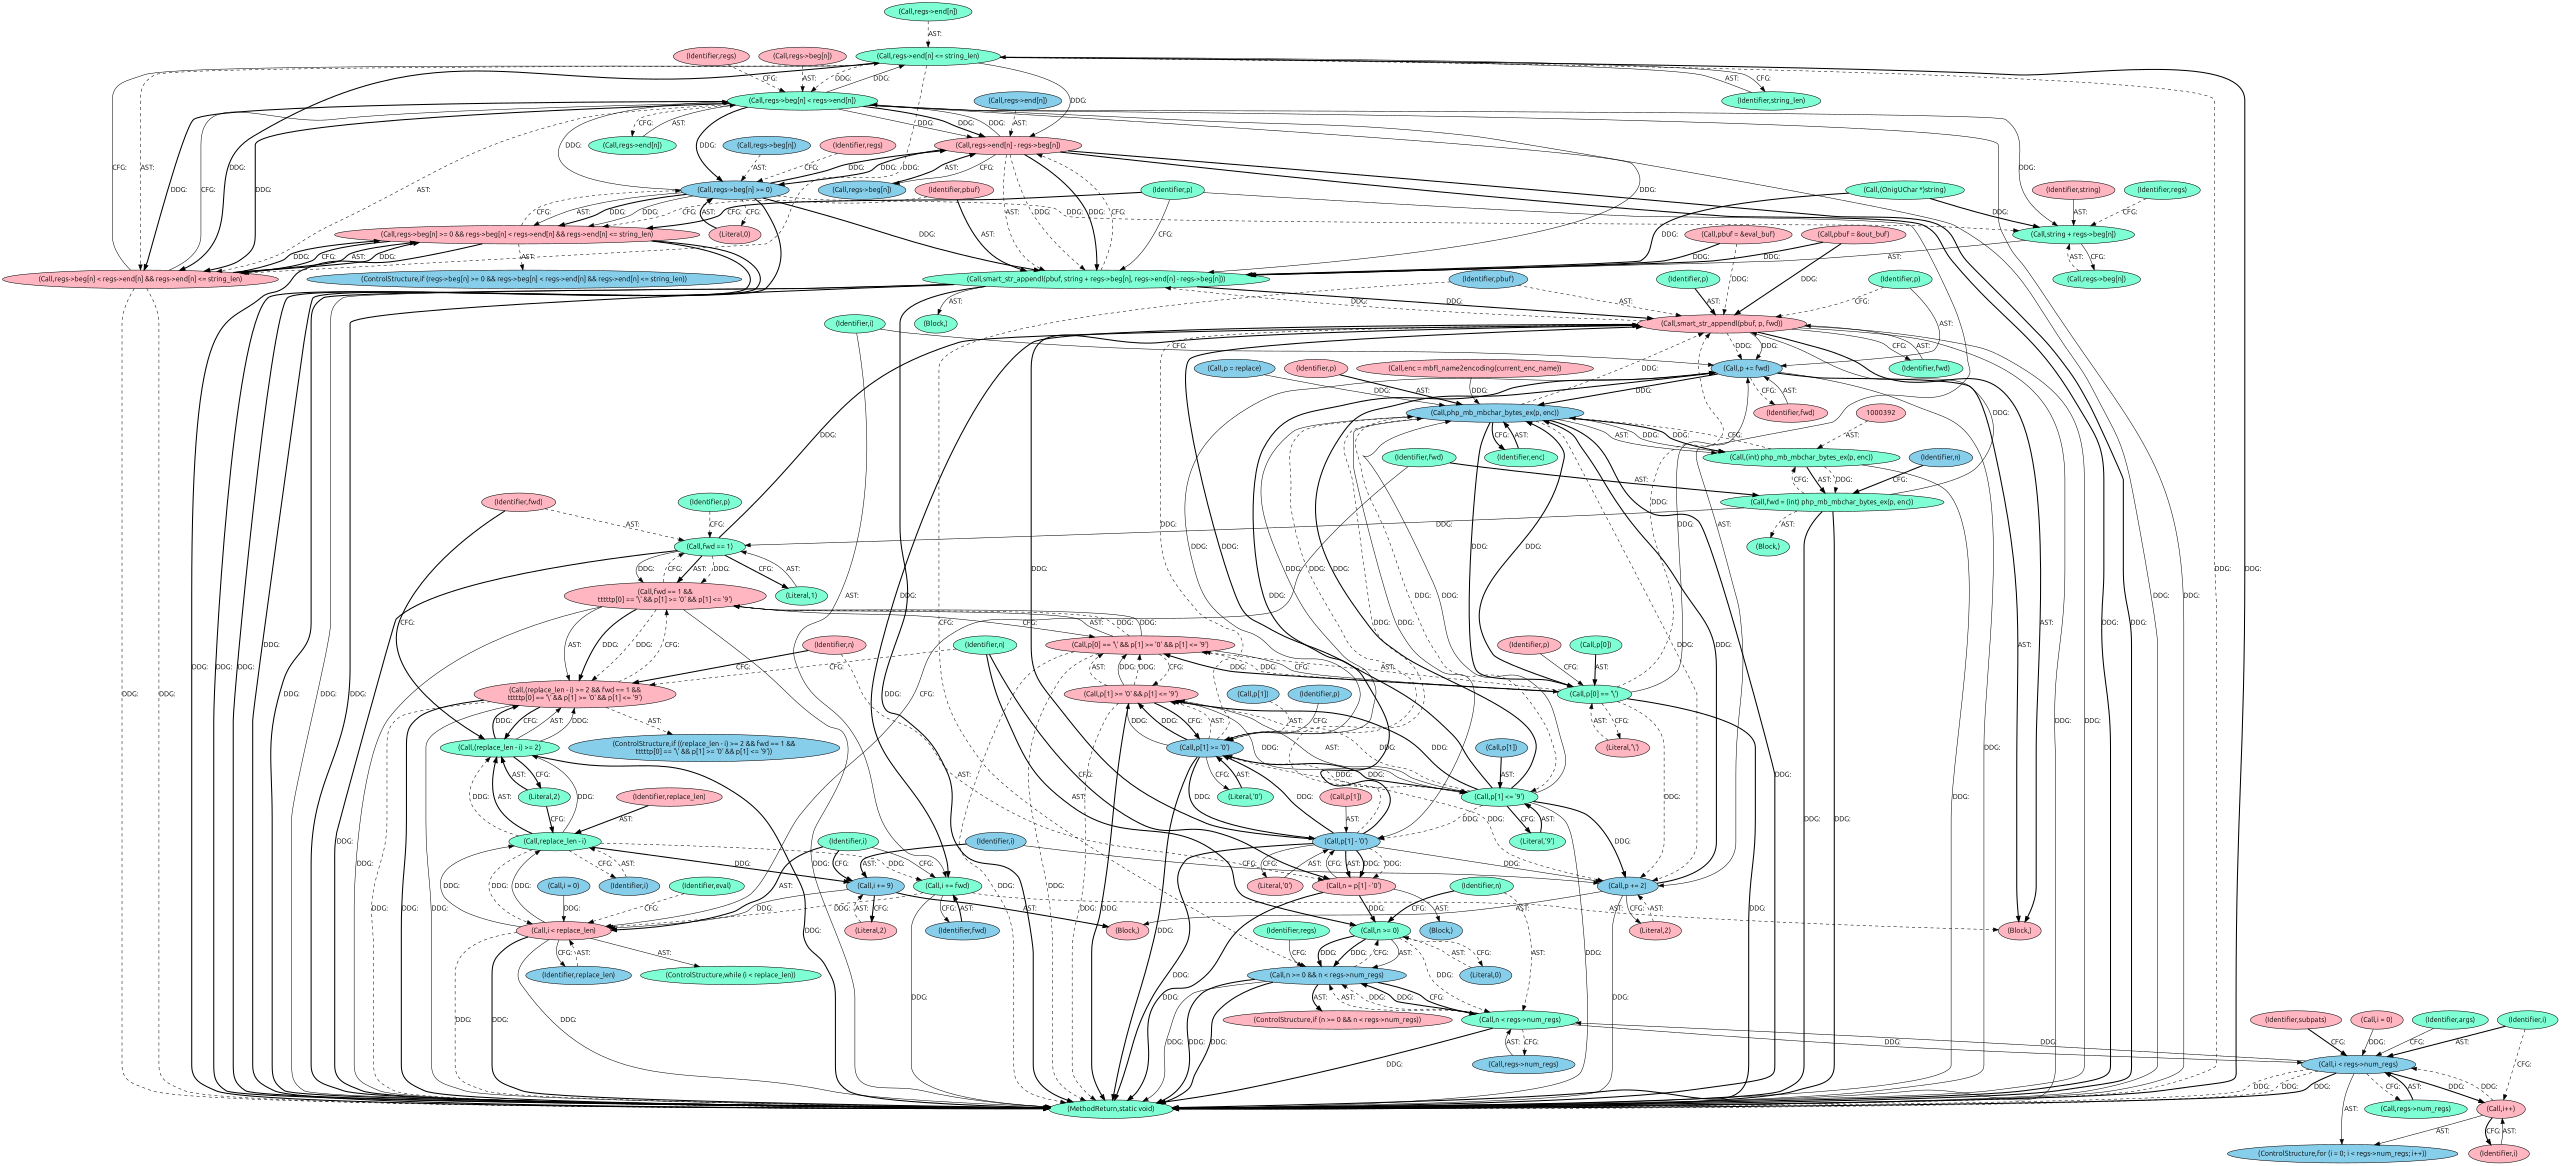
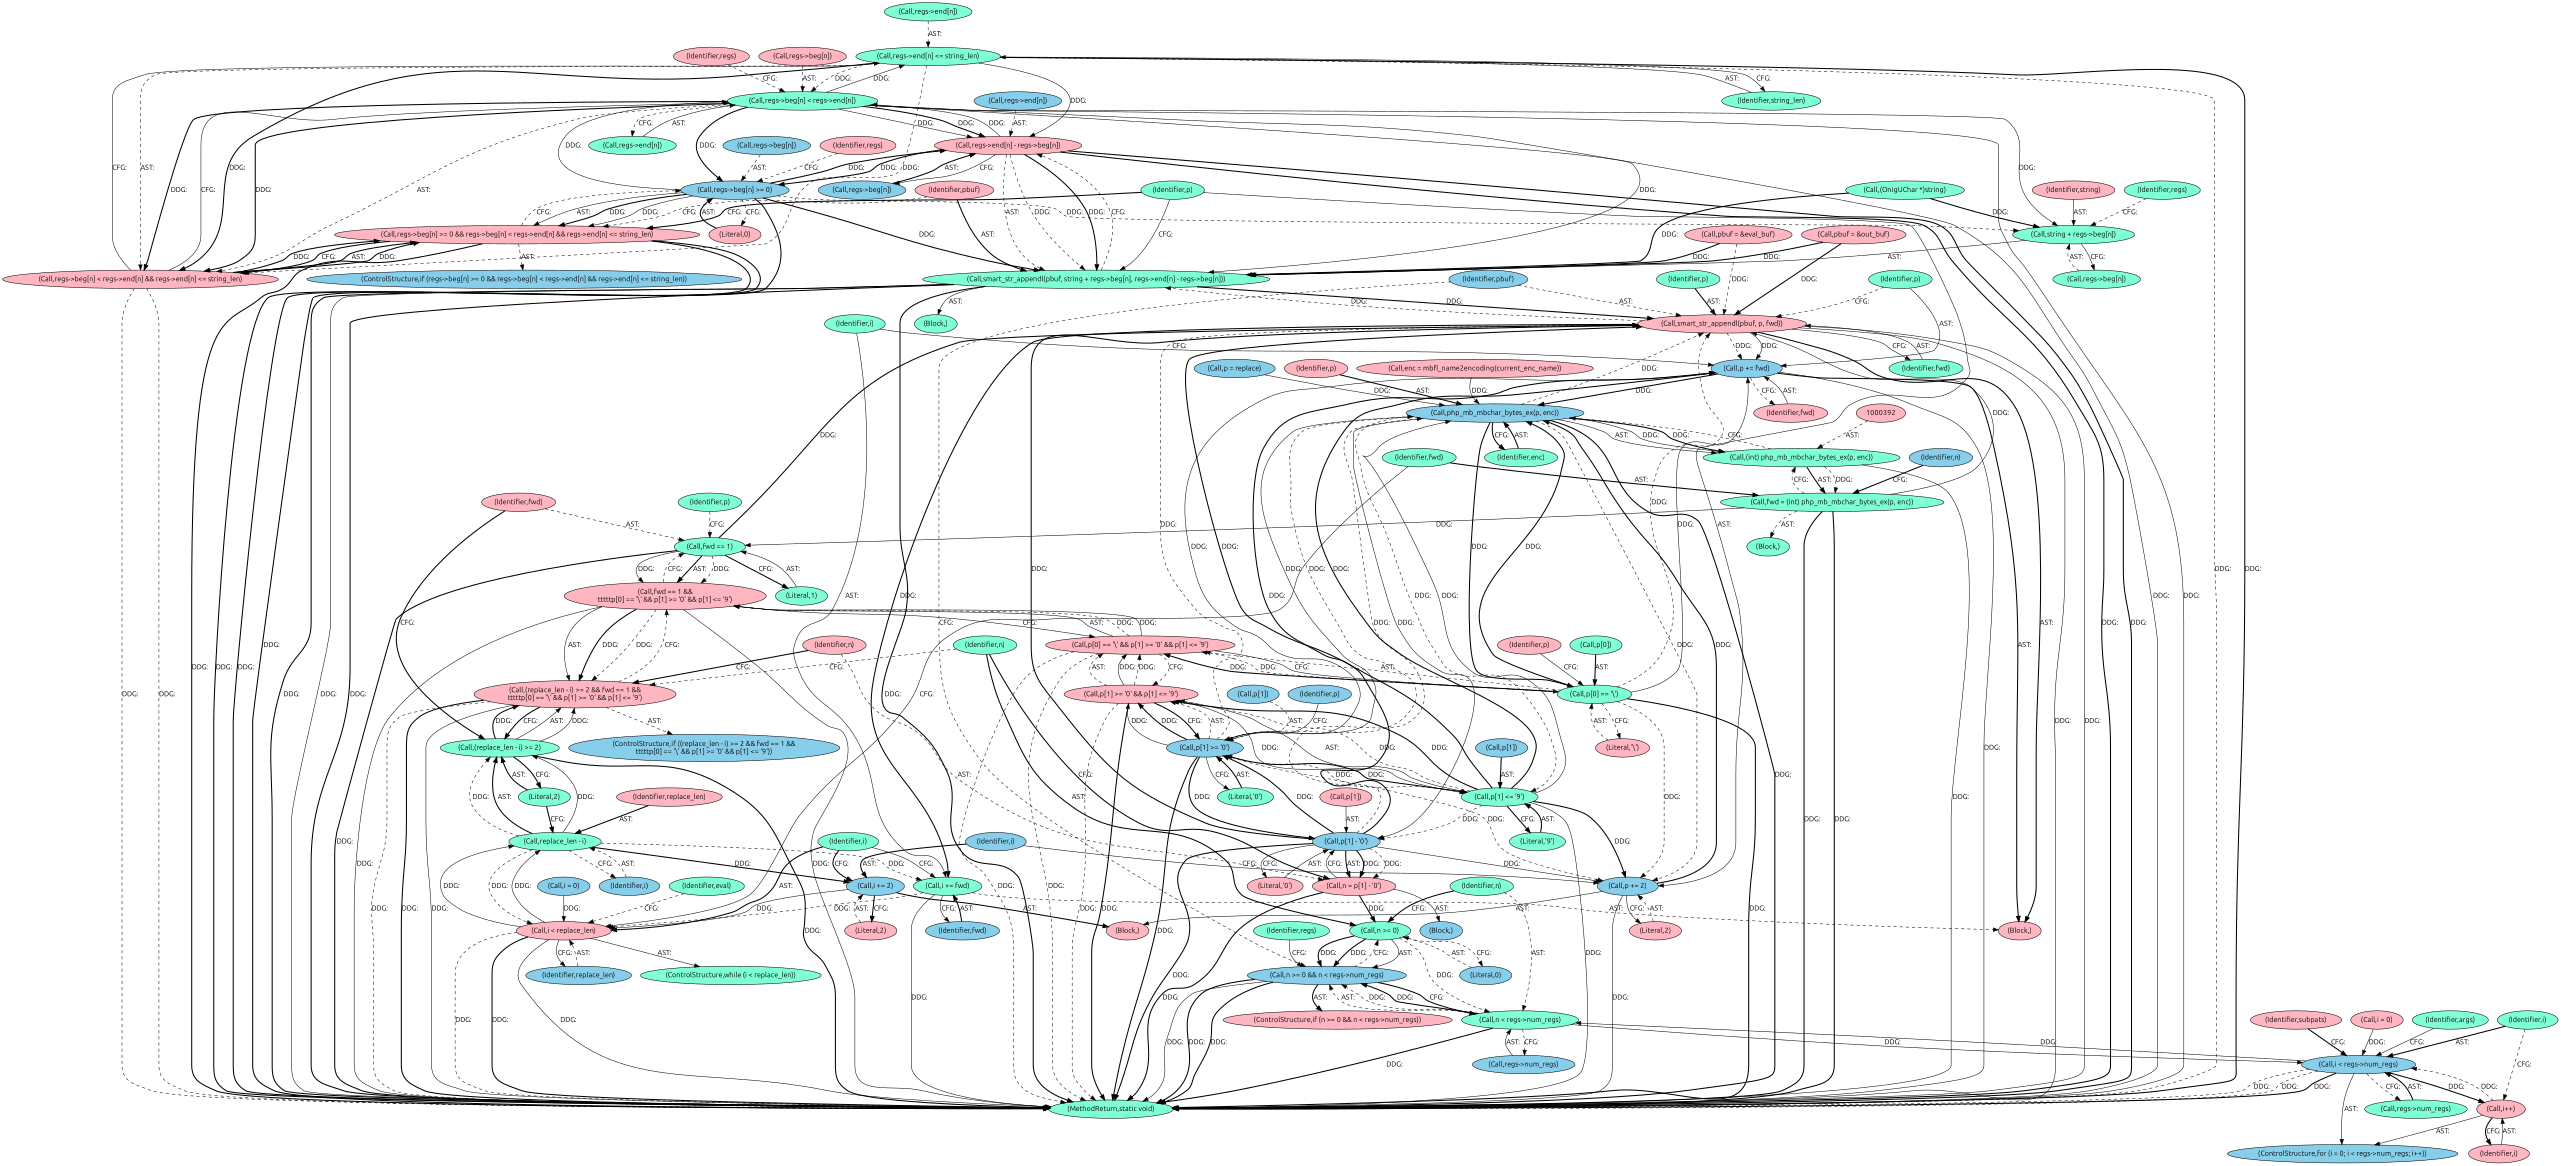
(875, 886) -> (875, 886)
